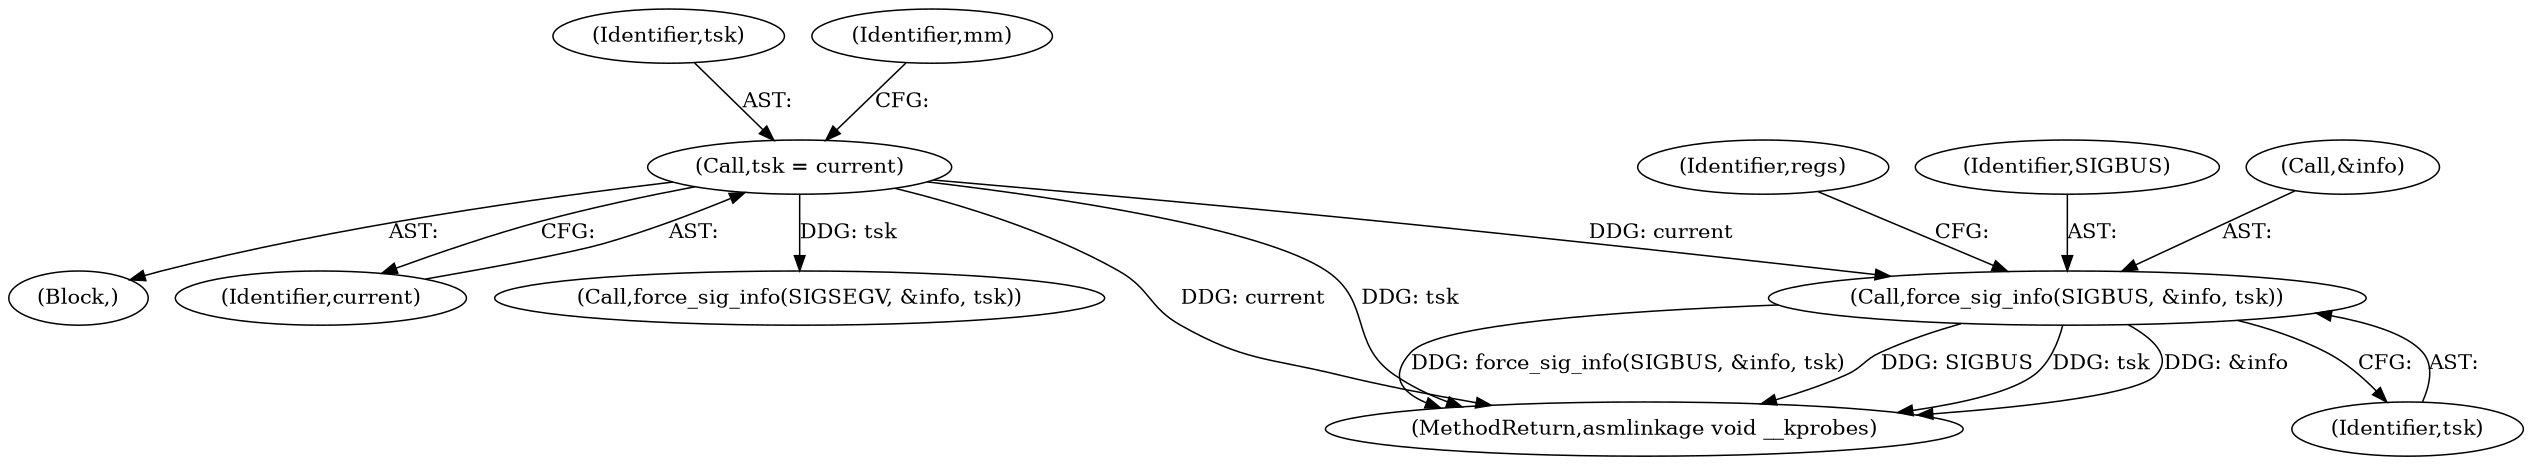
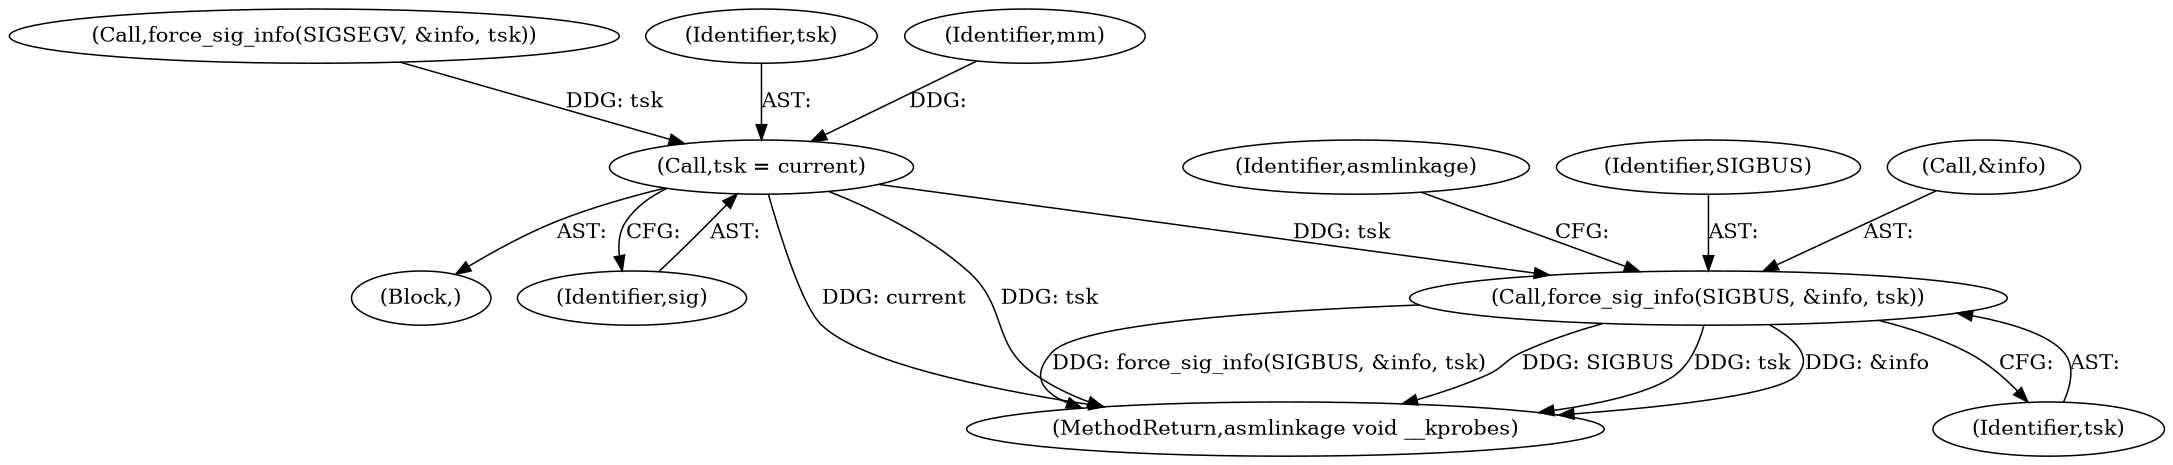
(906, 102) -> (941, 102)
(1763, 167) -> (1356, 167)
(800, 225) -> (535, 101)
(1662, 233) -> (1342, 233)
(321, 298) -> (632, 298)
